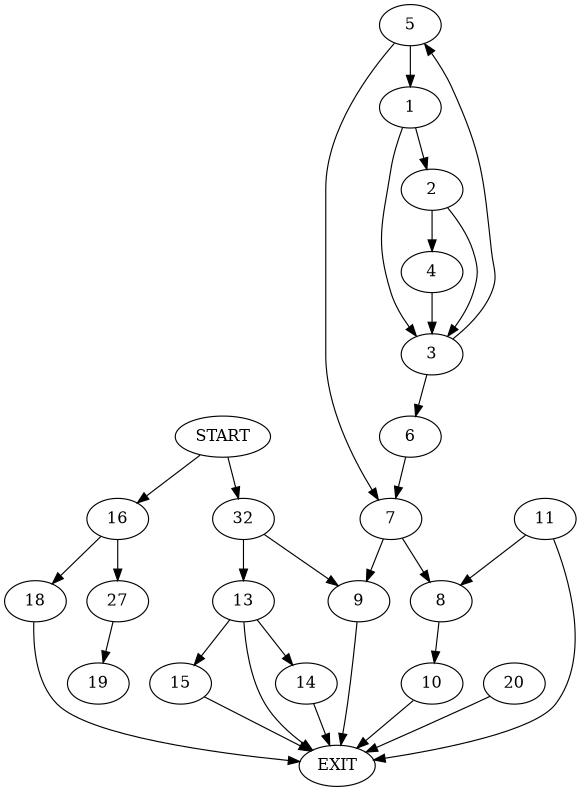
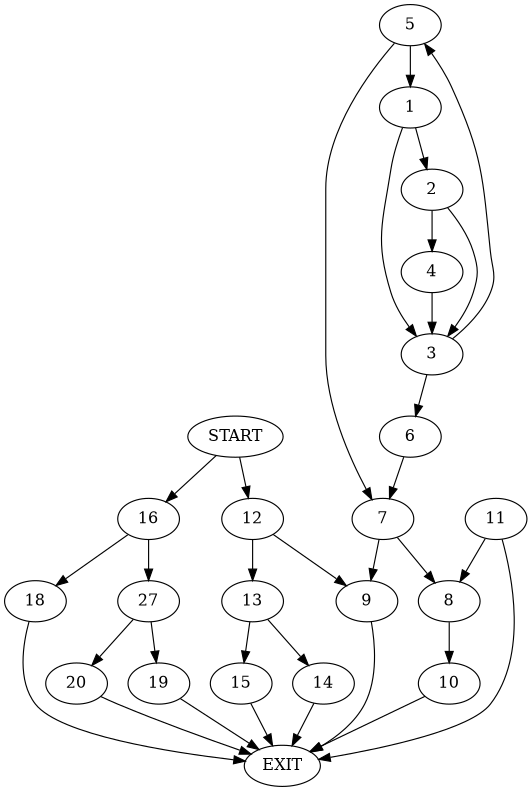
(243, 519) -> (253, 519)
none -> (117, 638)
(258, 690) -> (215, 721)
